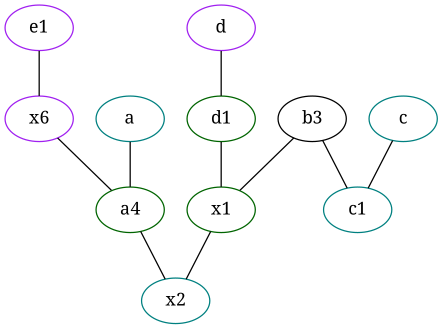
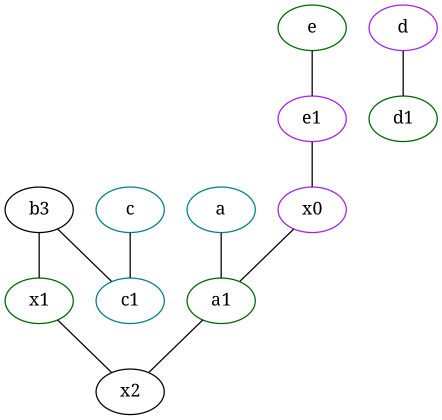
none -> (312, 28)
(39, 119) -> (312, 210)
(221, 164) -> none
(130, 210) -> (221, 301)
(176, 301) -> (130, 392)
